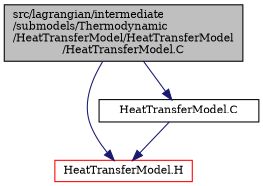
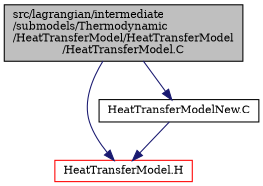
(179, 111) -> (179, 111)
